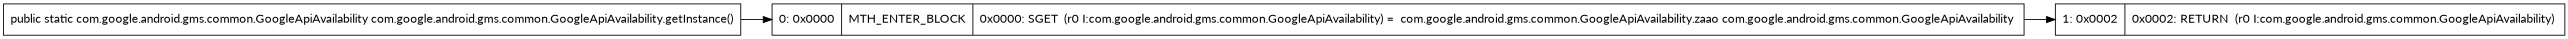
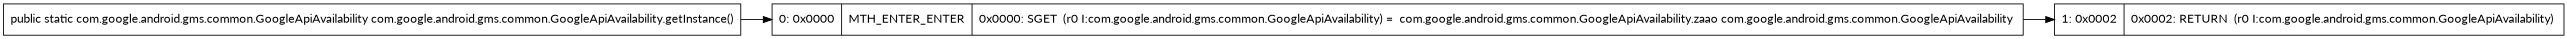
(907, 19) -> (907, 19)
